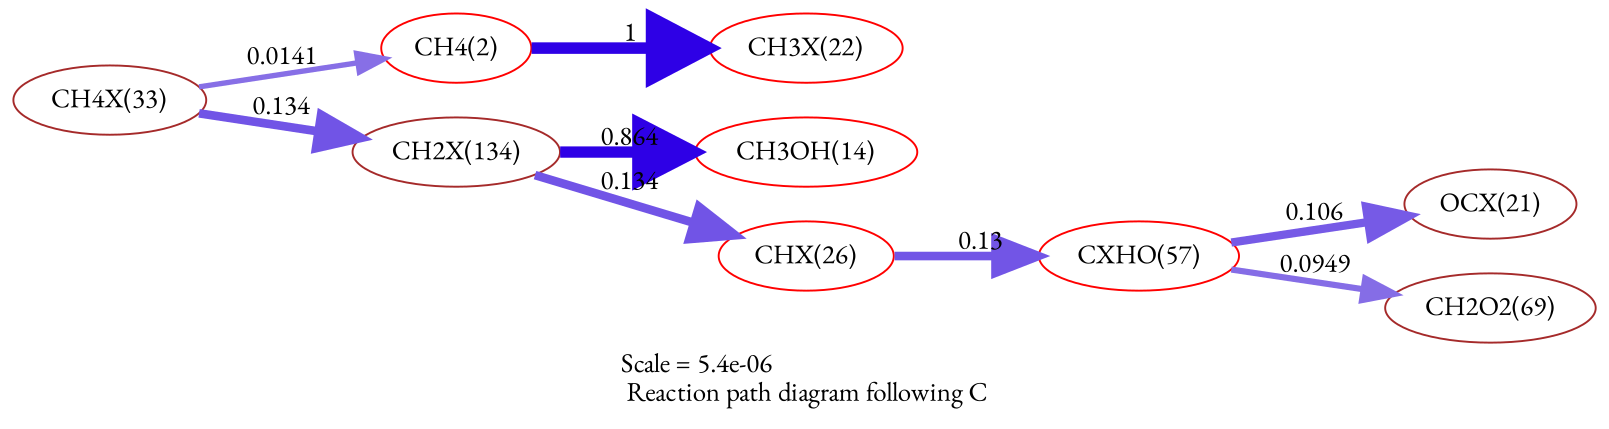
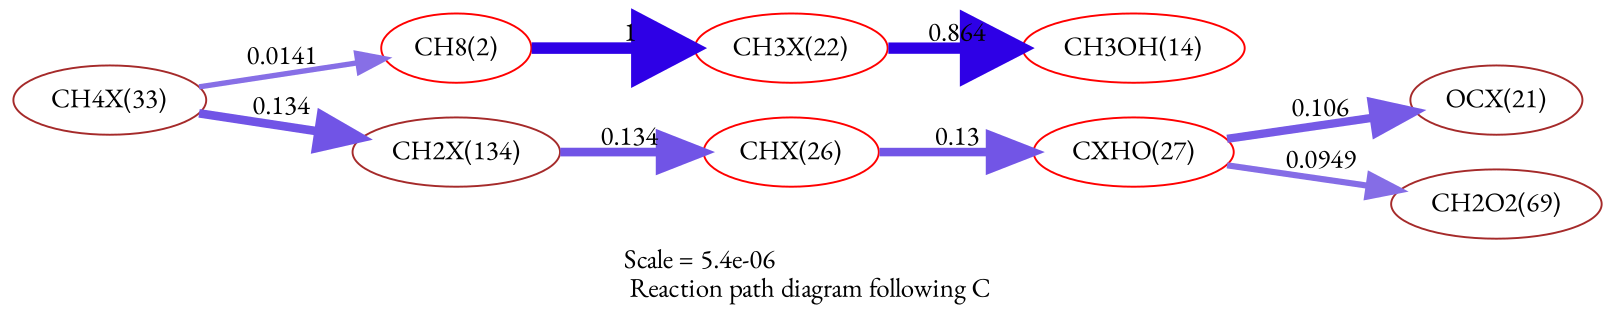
(456, 48) -> (456, 48)
(599, 152) -> (927, 48)
(1139, 256) -> (1134, 152)
